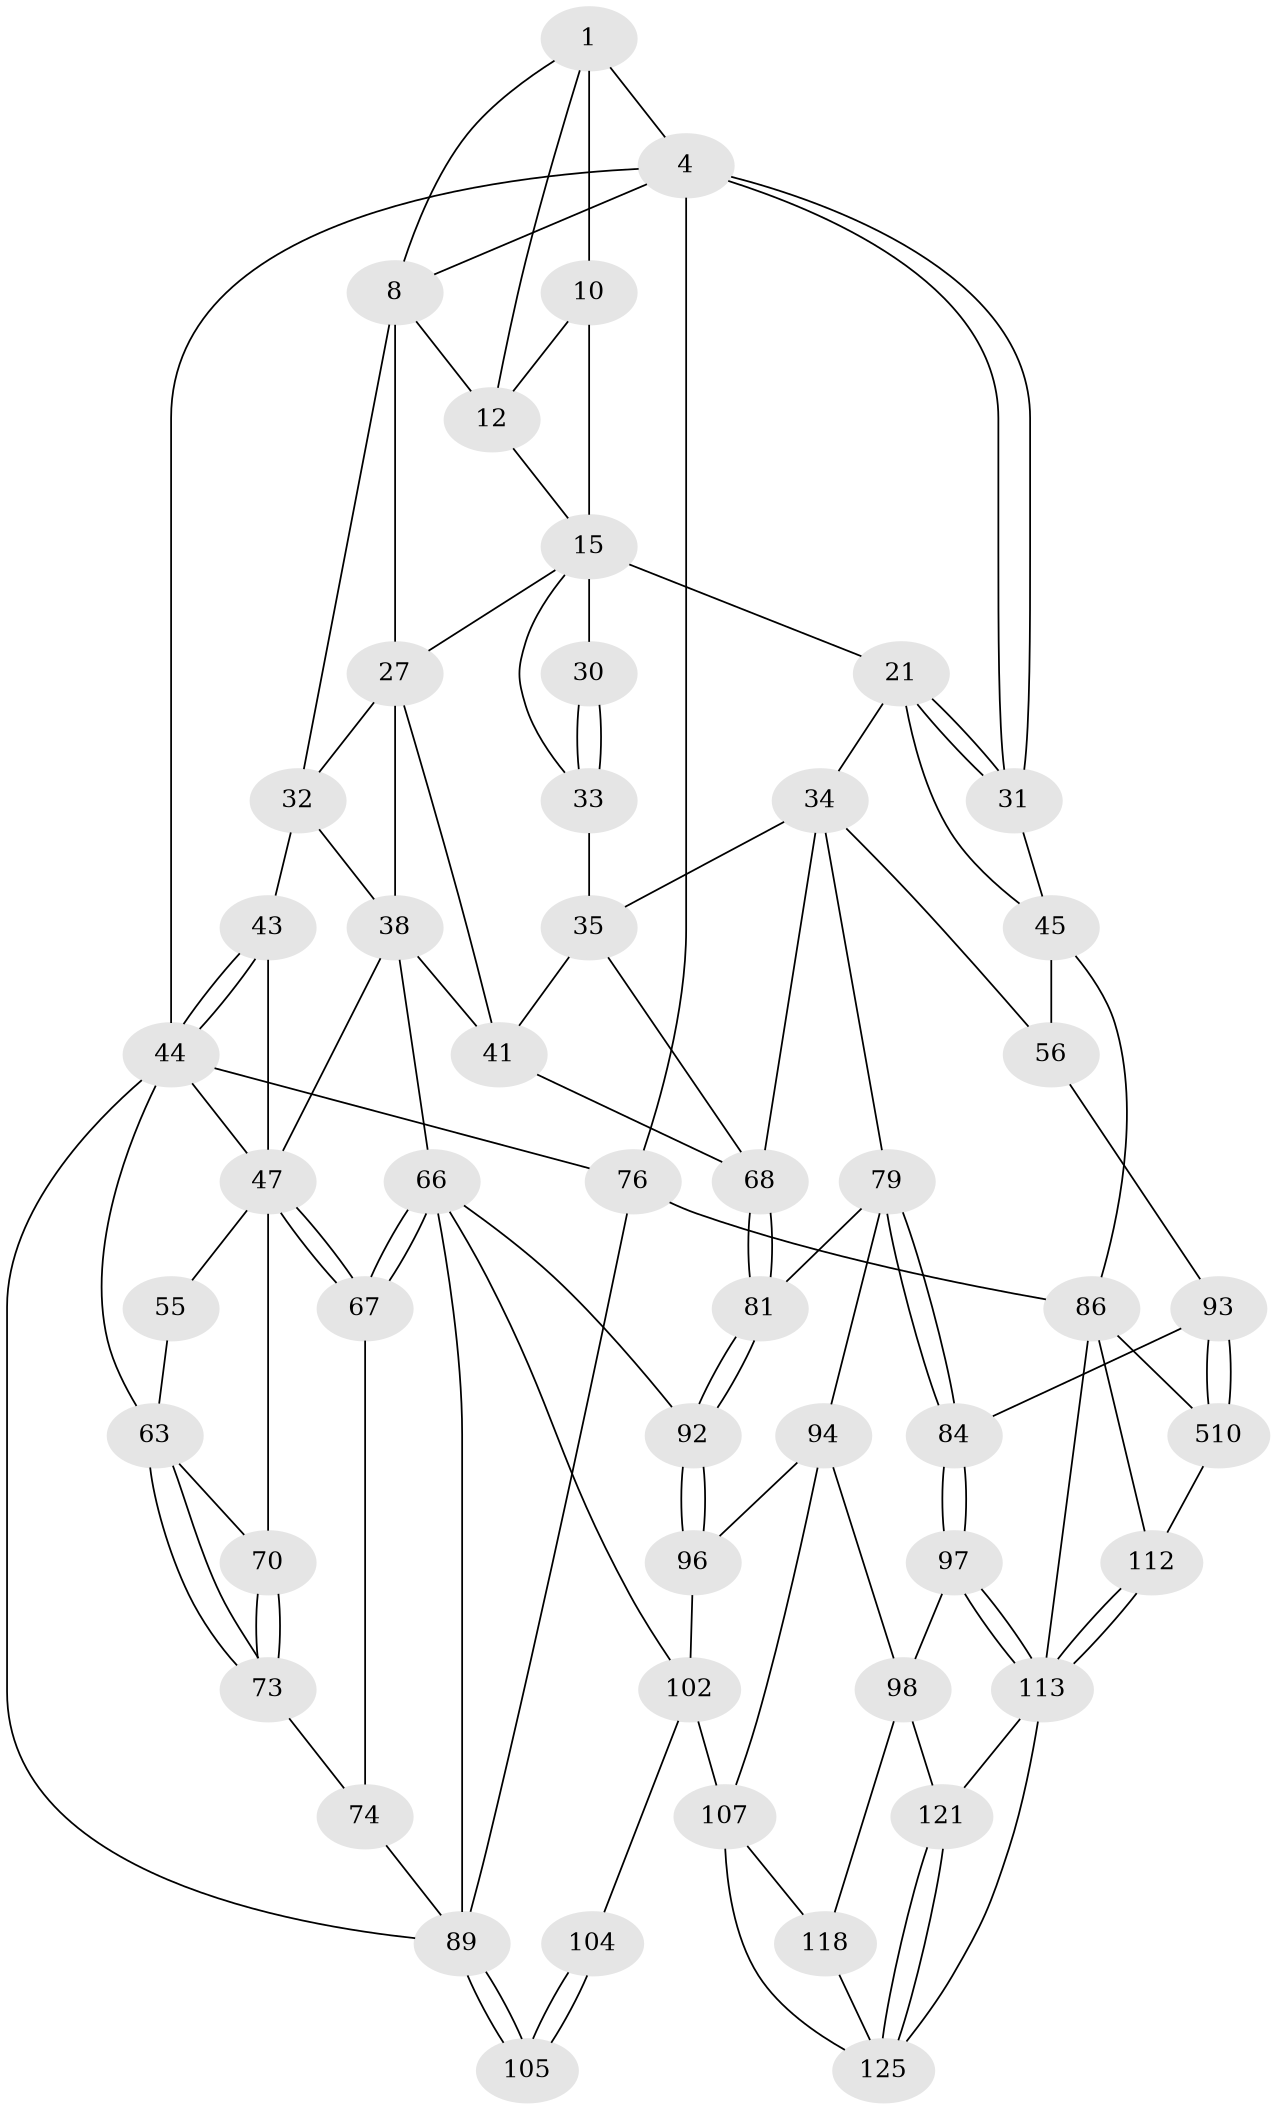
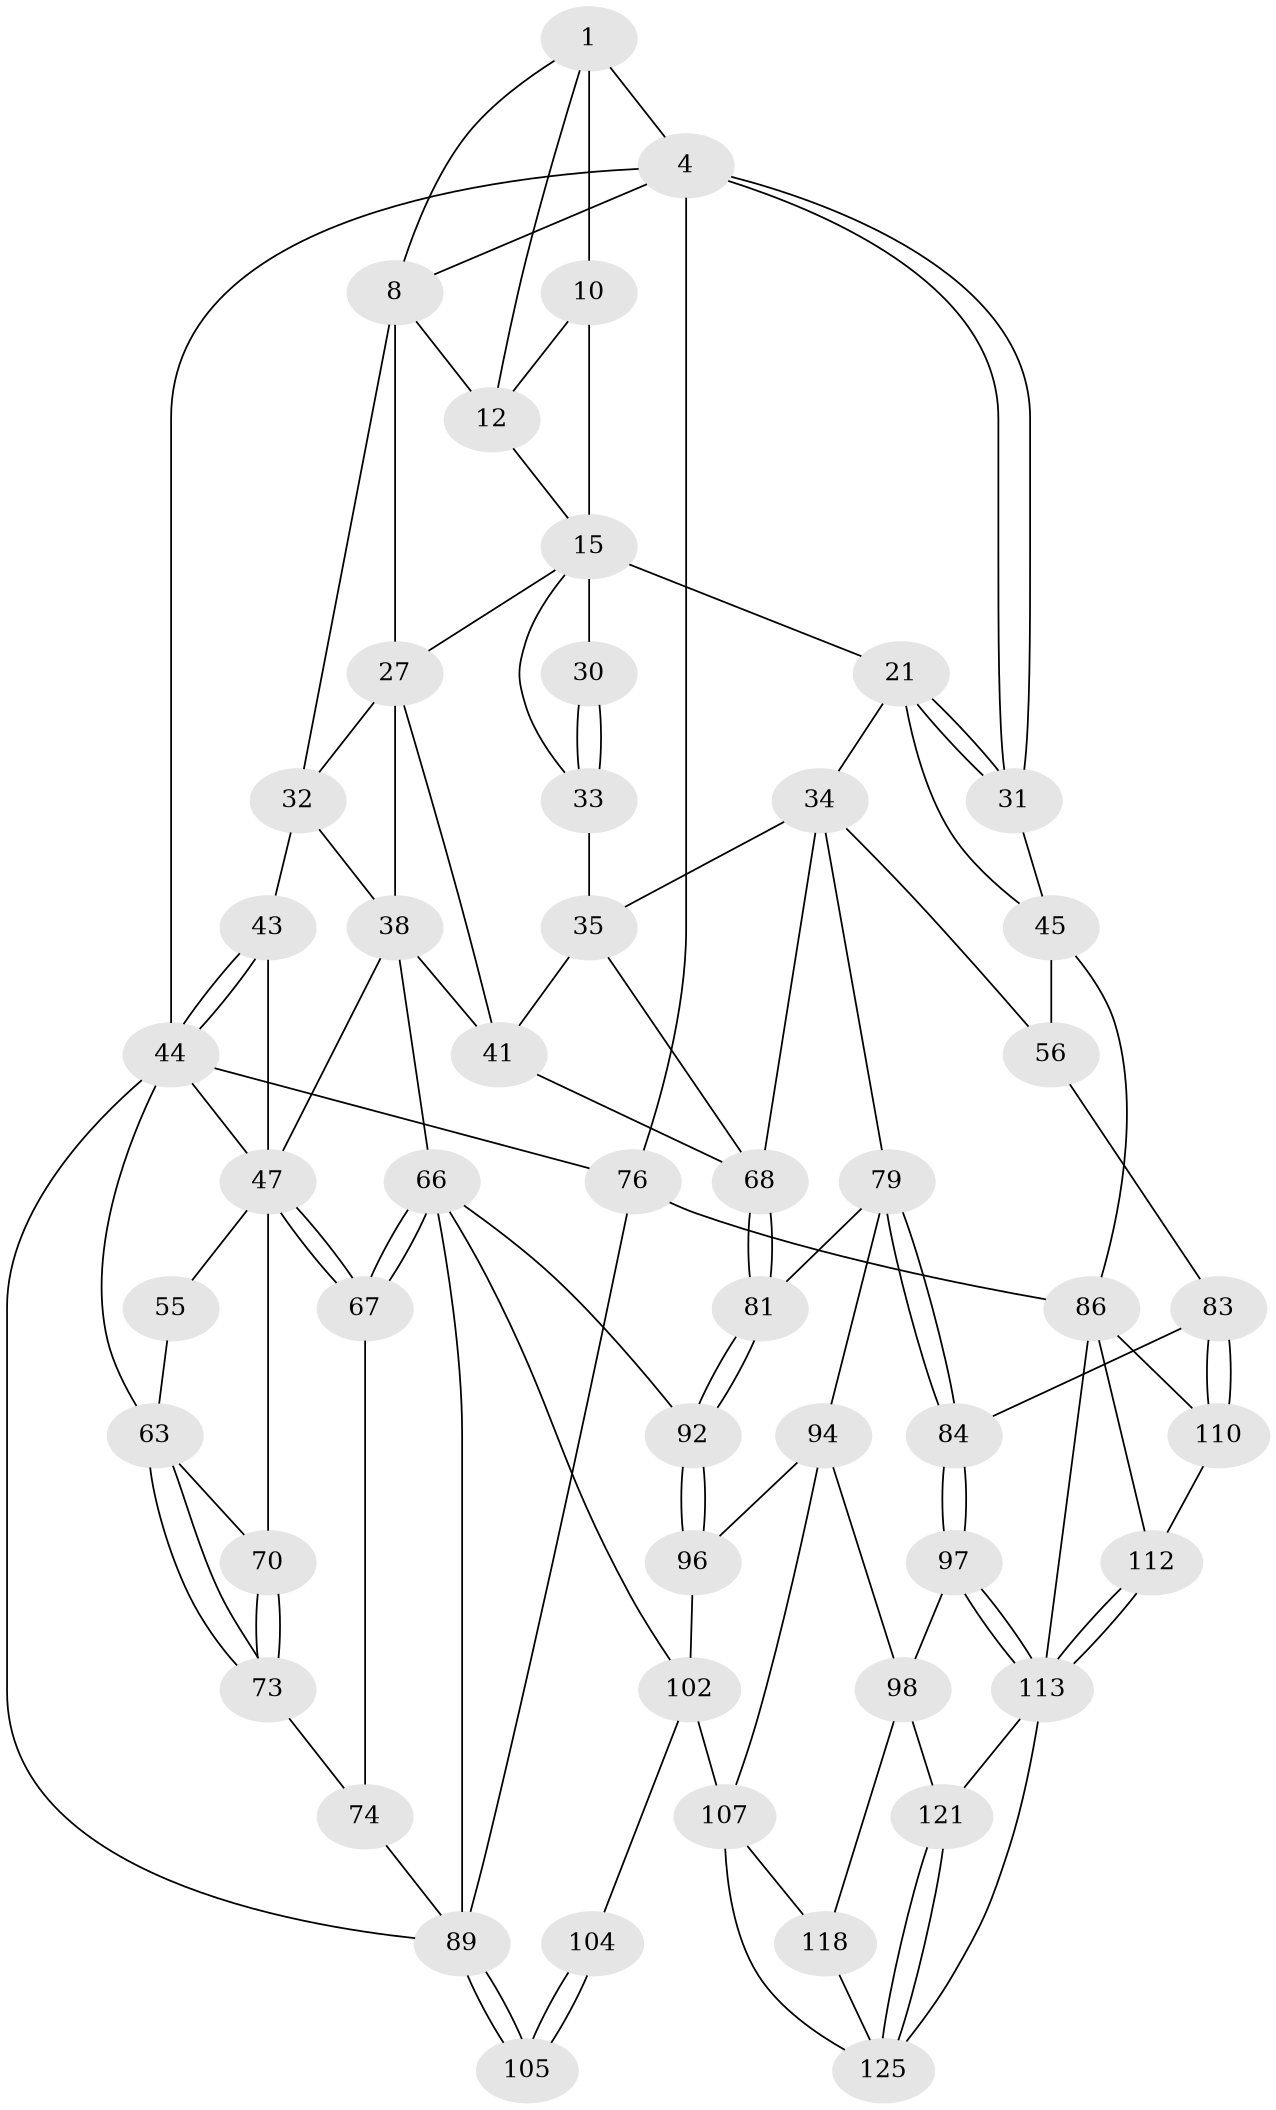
(1219, 1309) -> (1219, 1309)
(1219, 1436) -> (1219, 1436)
